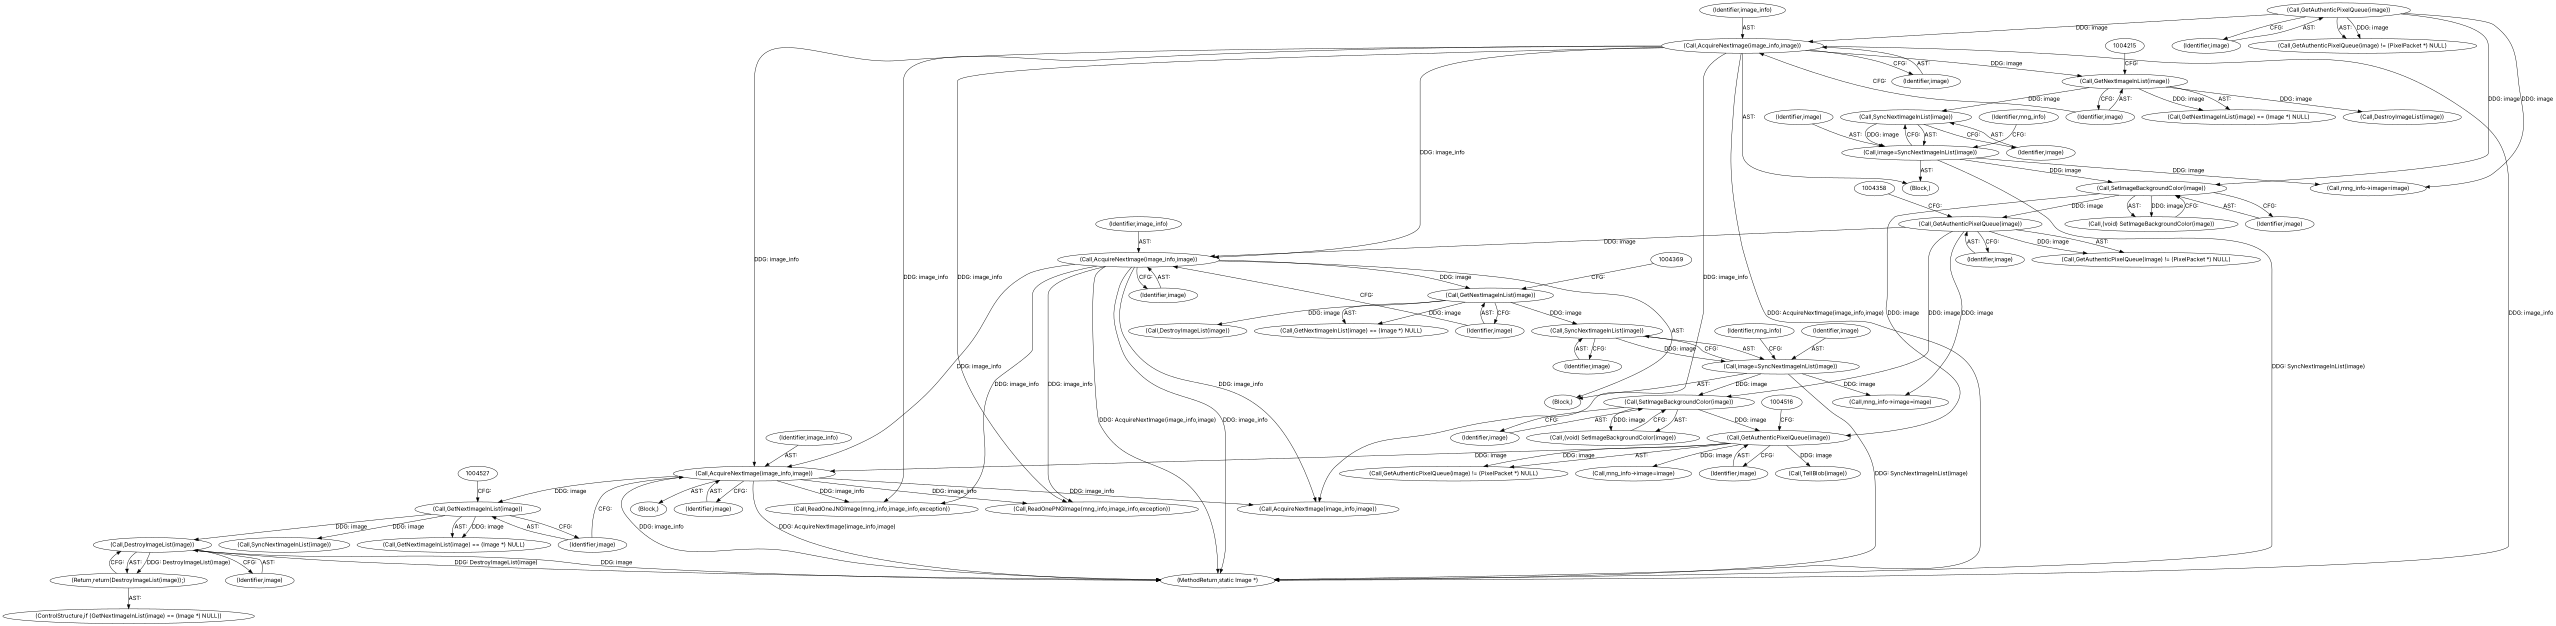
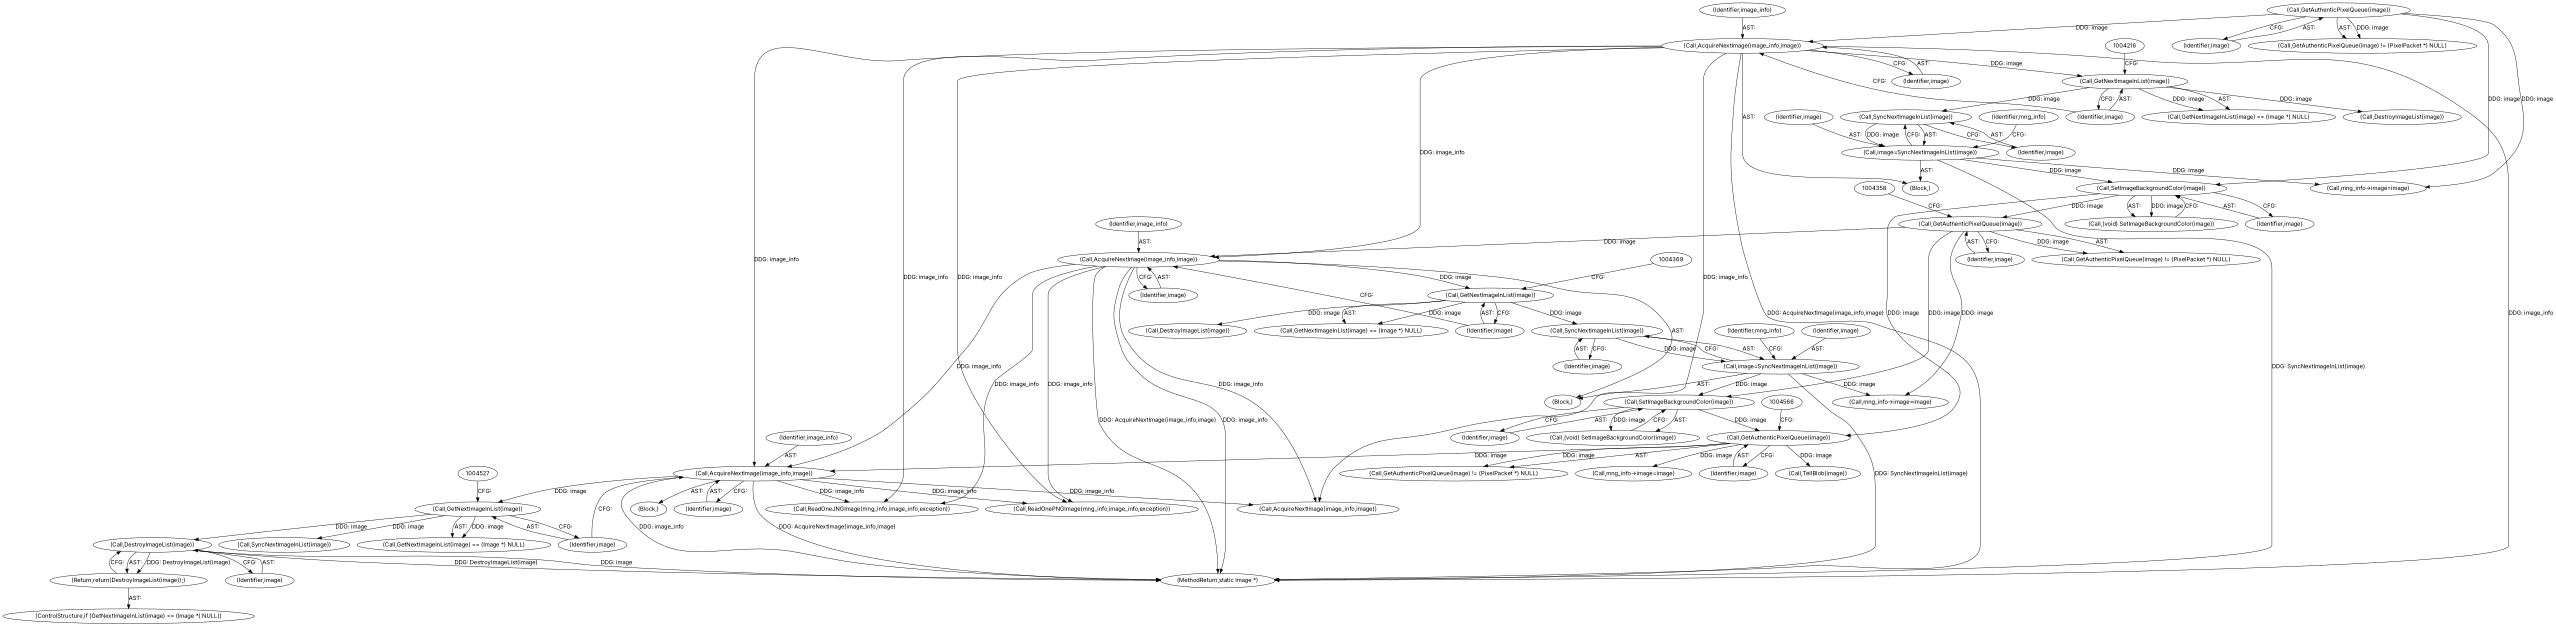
(2125, 46) -> (2125, 46)
(1782, 402) -> (1782, 402)
